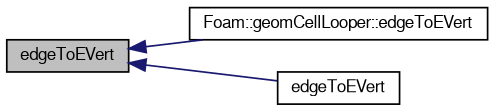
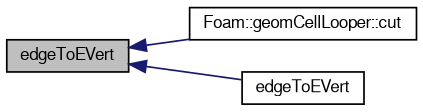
(339, 24) -> (303, 24)
